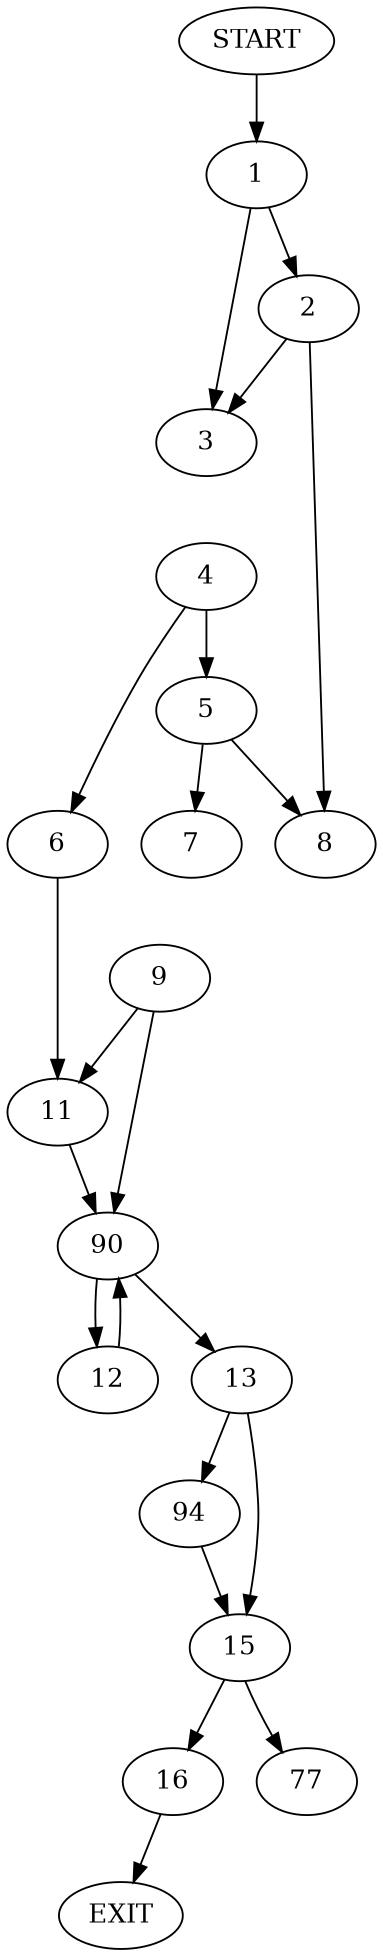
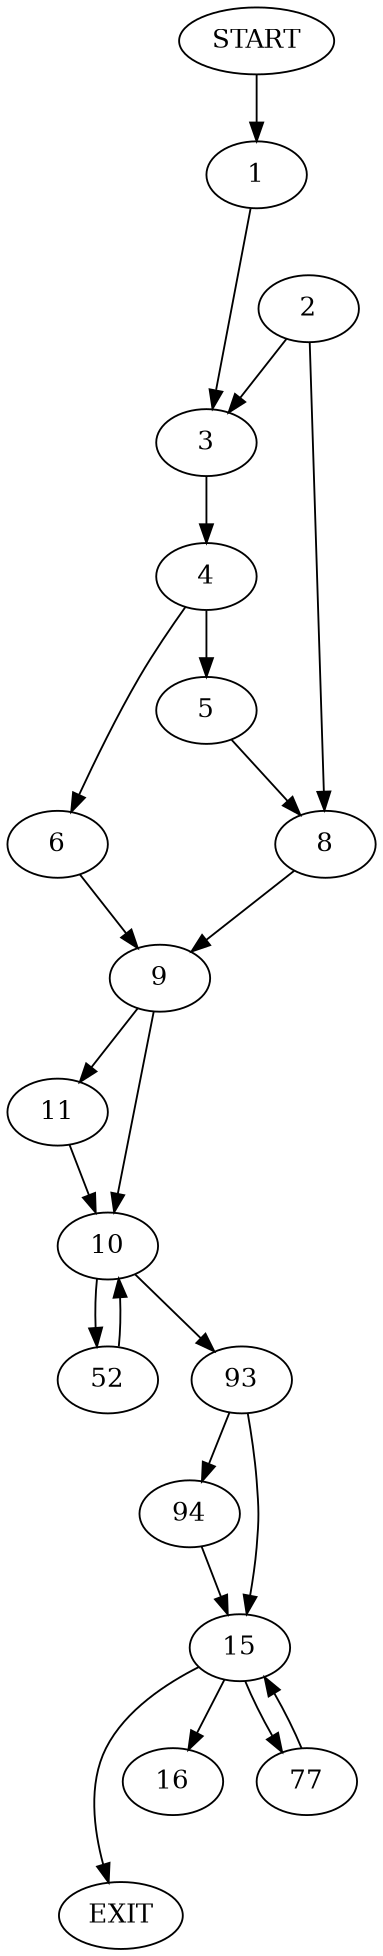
(279, 233) -> none
none -> (206, 500)
(192, 844) -> none
none -> (250, 905)
(58, 969) -> (103, 904)
(108, 1246) -> (108, 1246)
(108, 1380) -> (108, 1380)
(242, 1380) -> (242, 1380)
none -> (289, 1720)
(151, 1839) -> (108, 1745)
